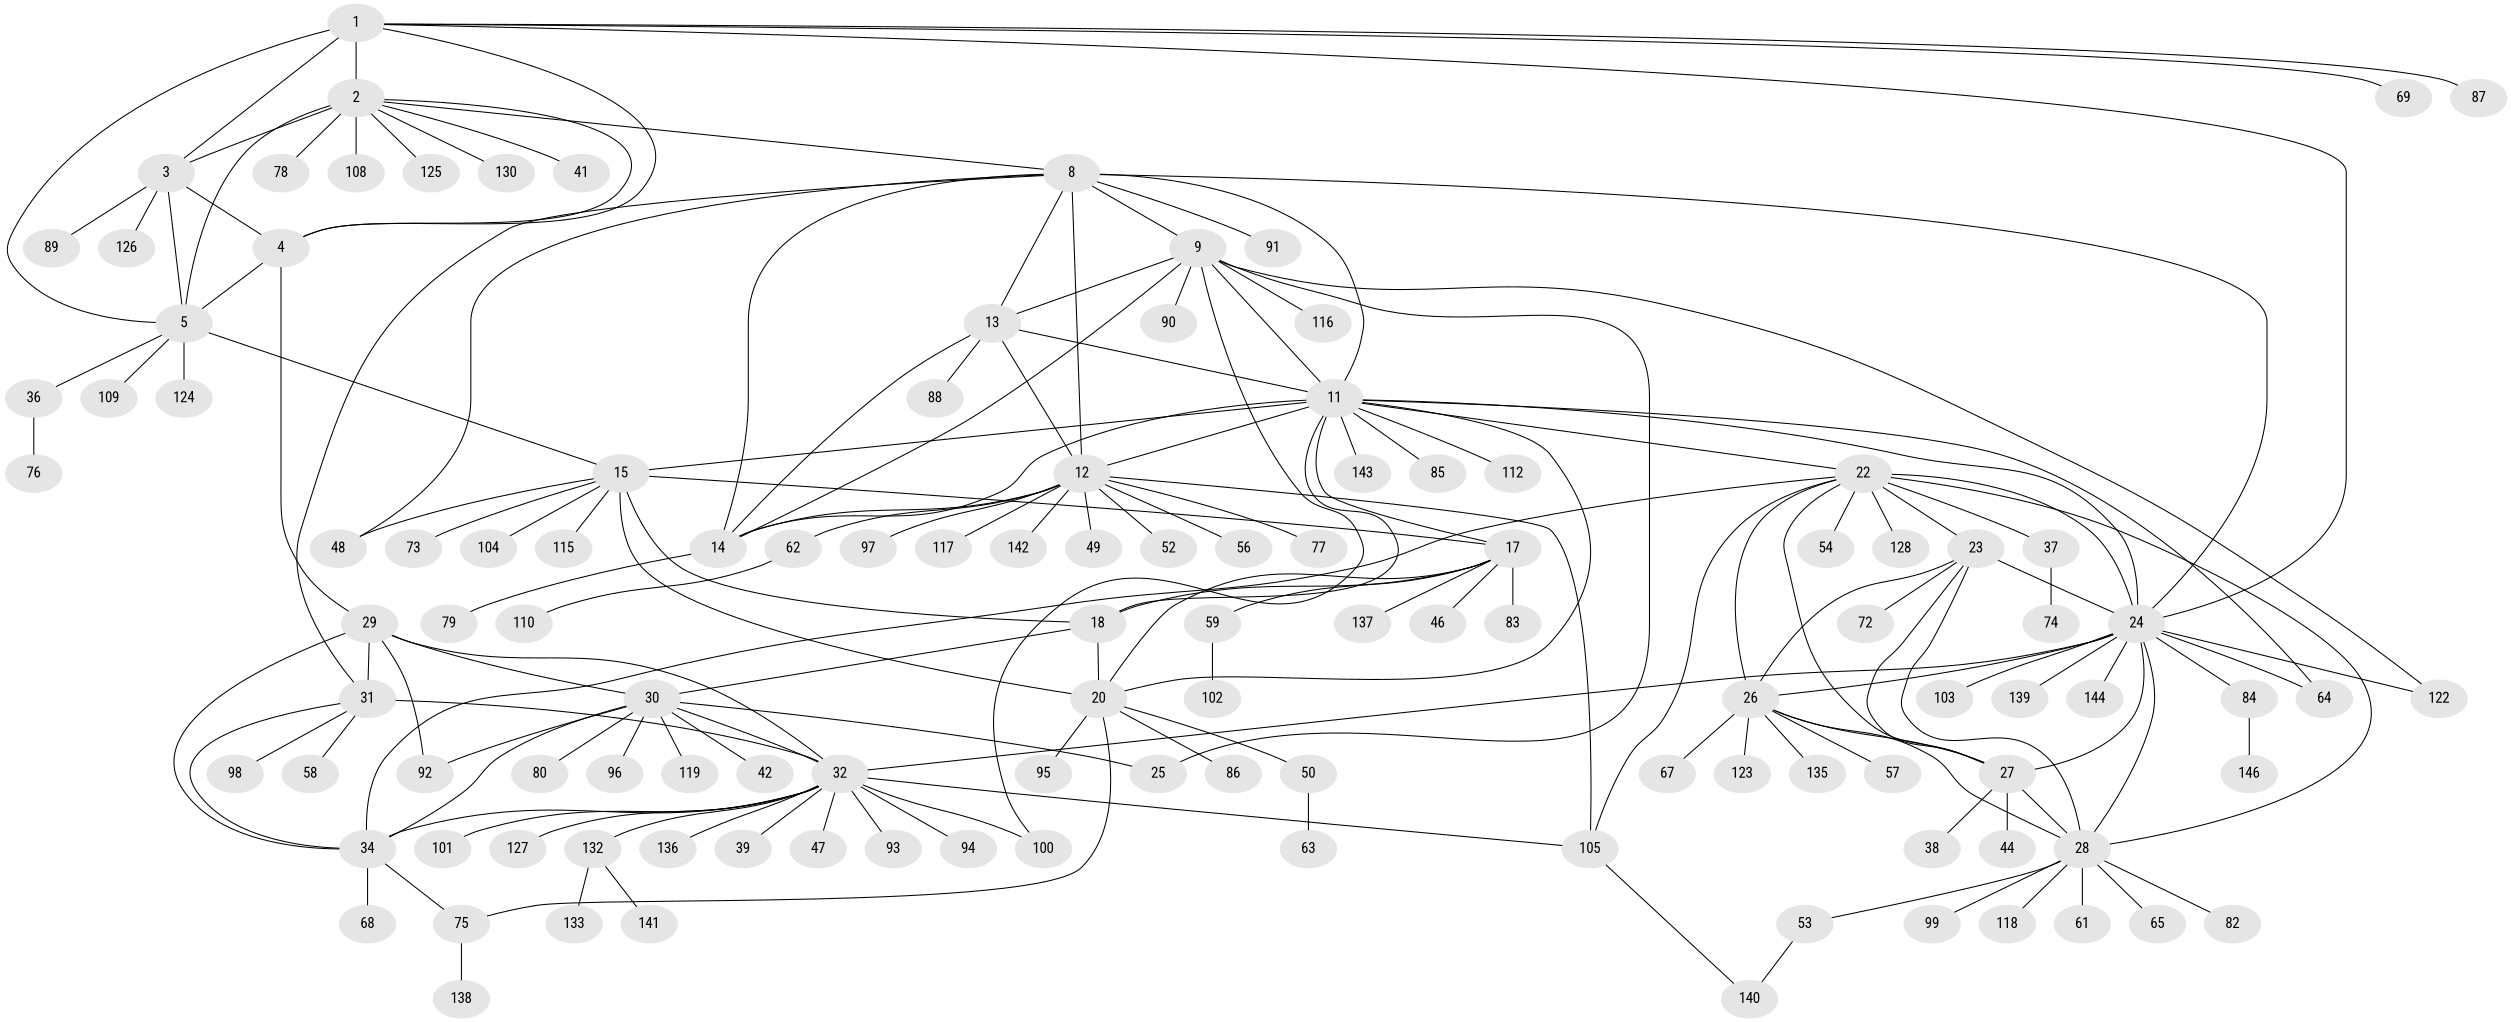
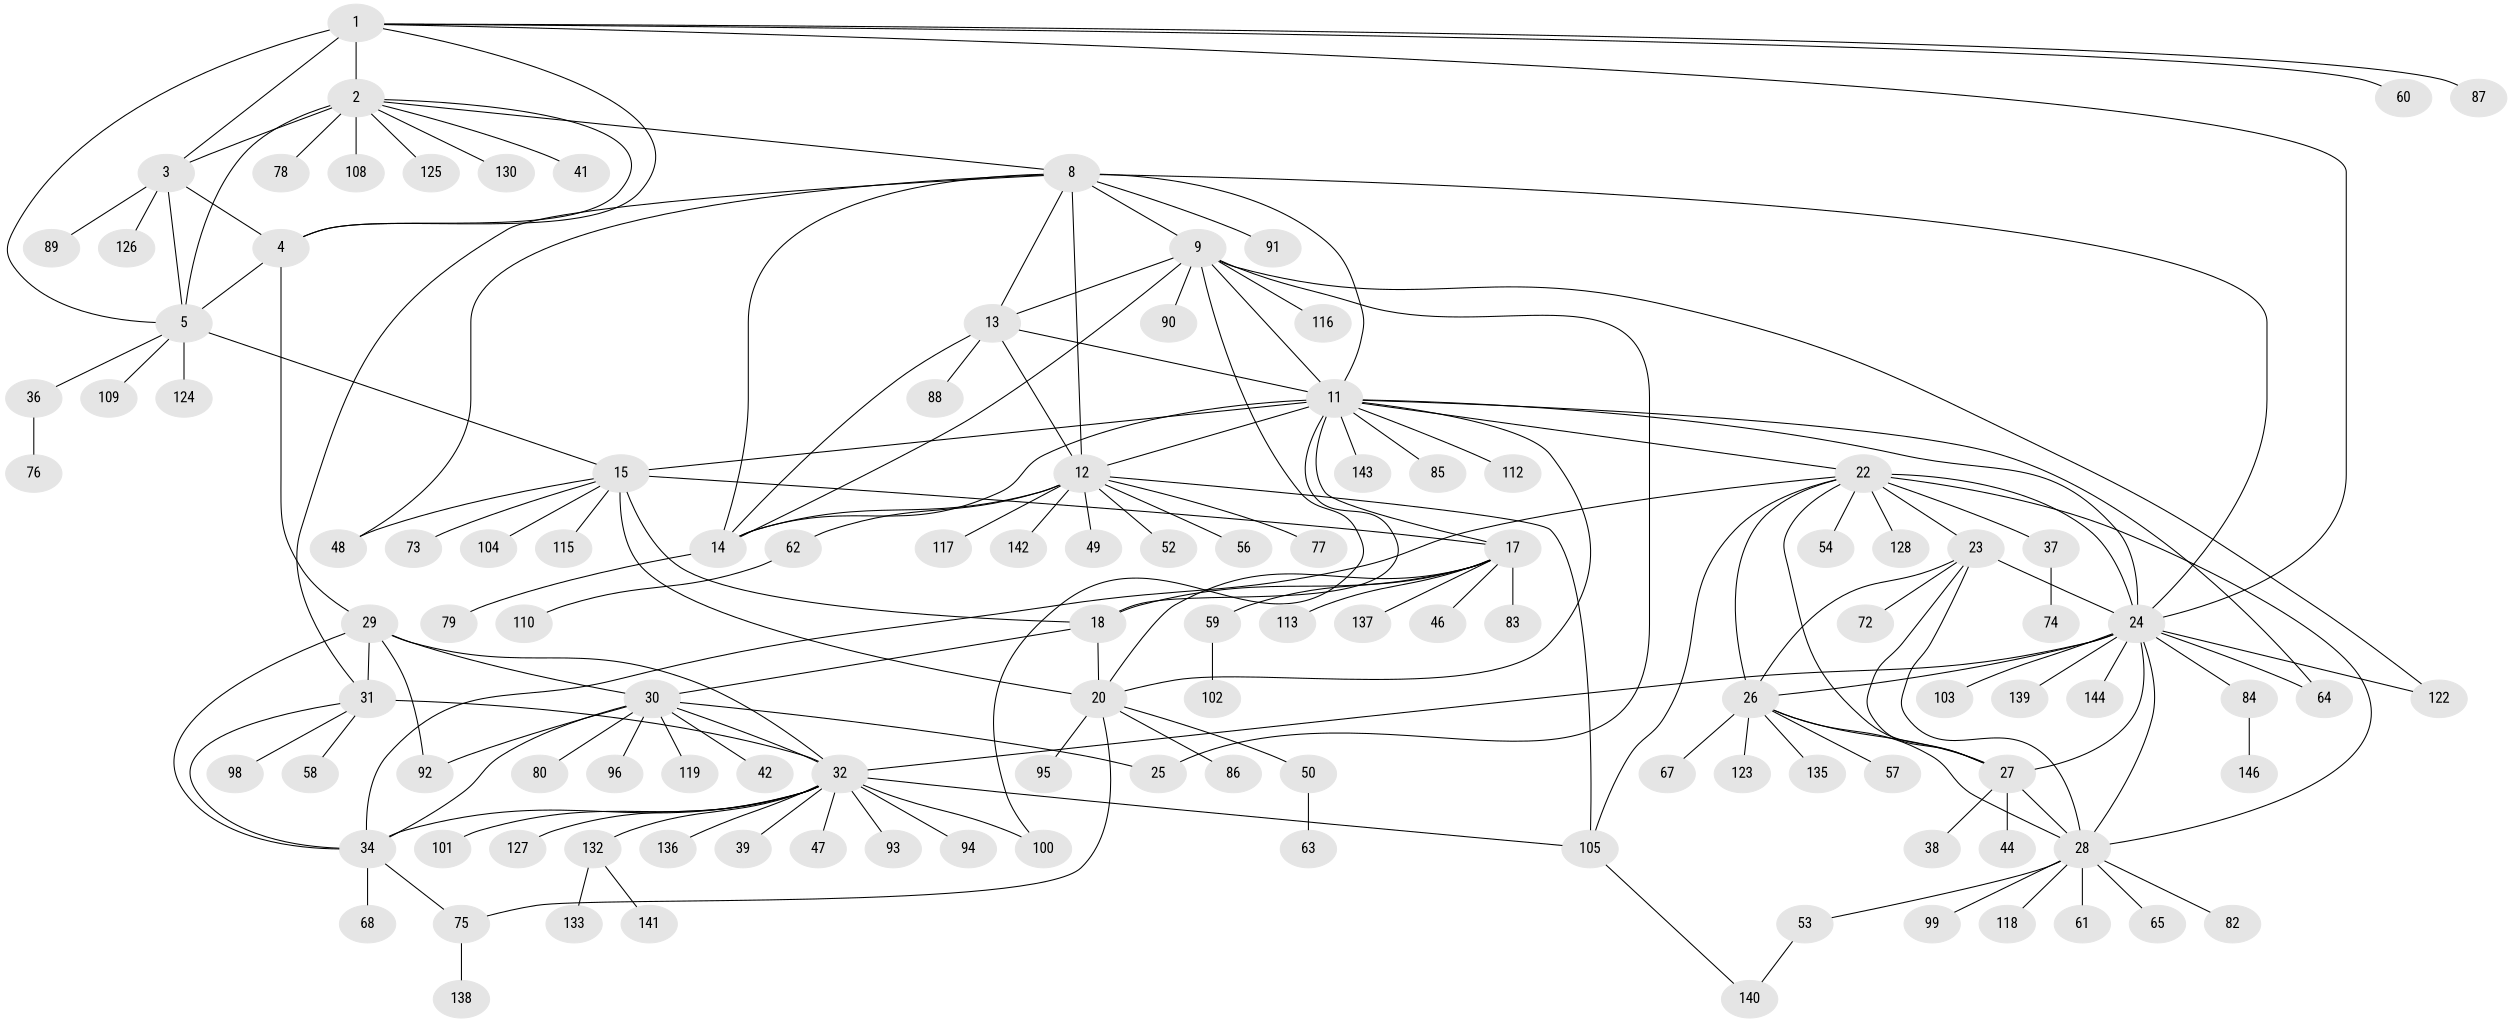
(2404, 98) -> (2404, 98)
(868, 549) -> none
none -> (1288, 624)
